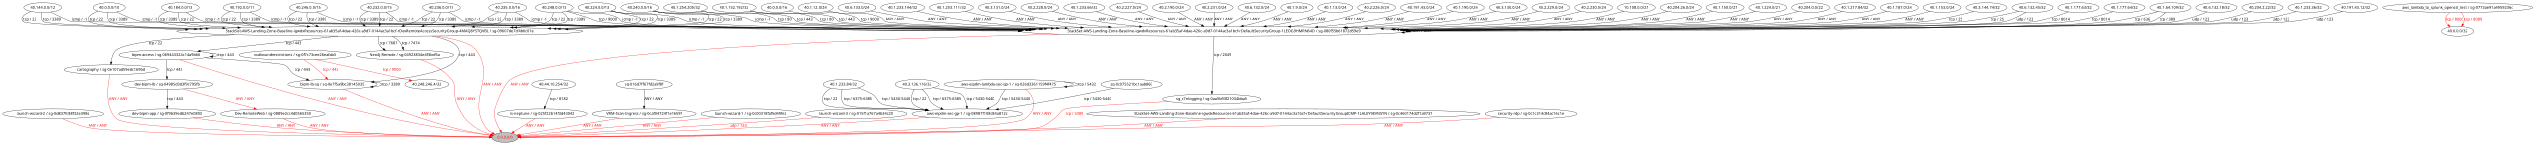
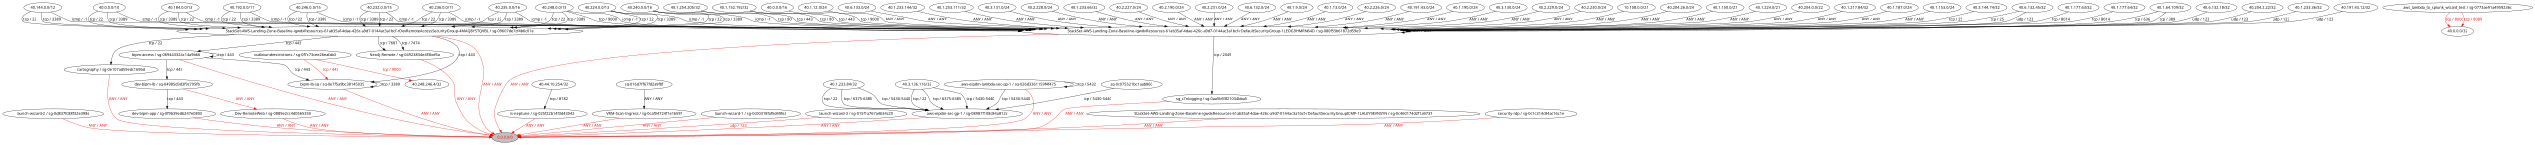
(2458, 8) -> (2458, 8)
(1075, 114) -> (1075, 114)
